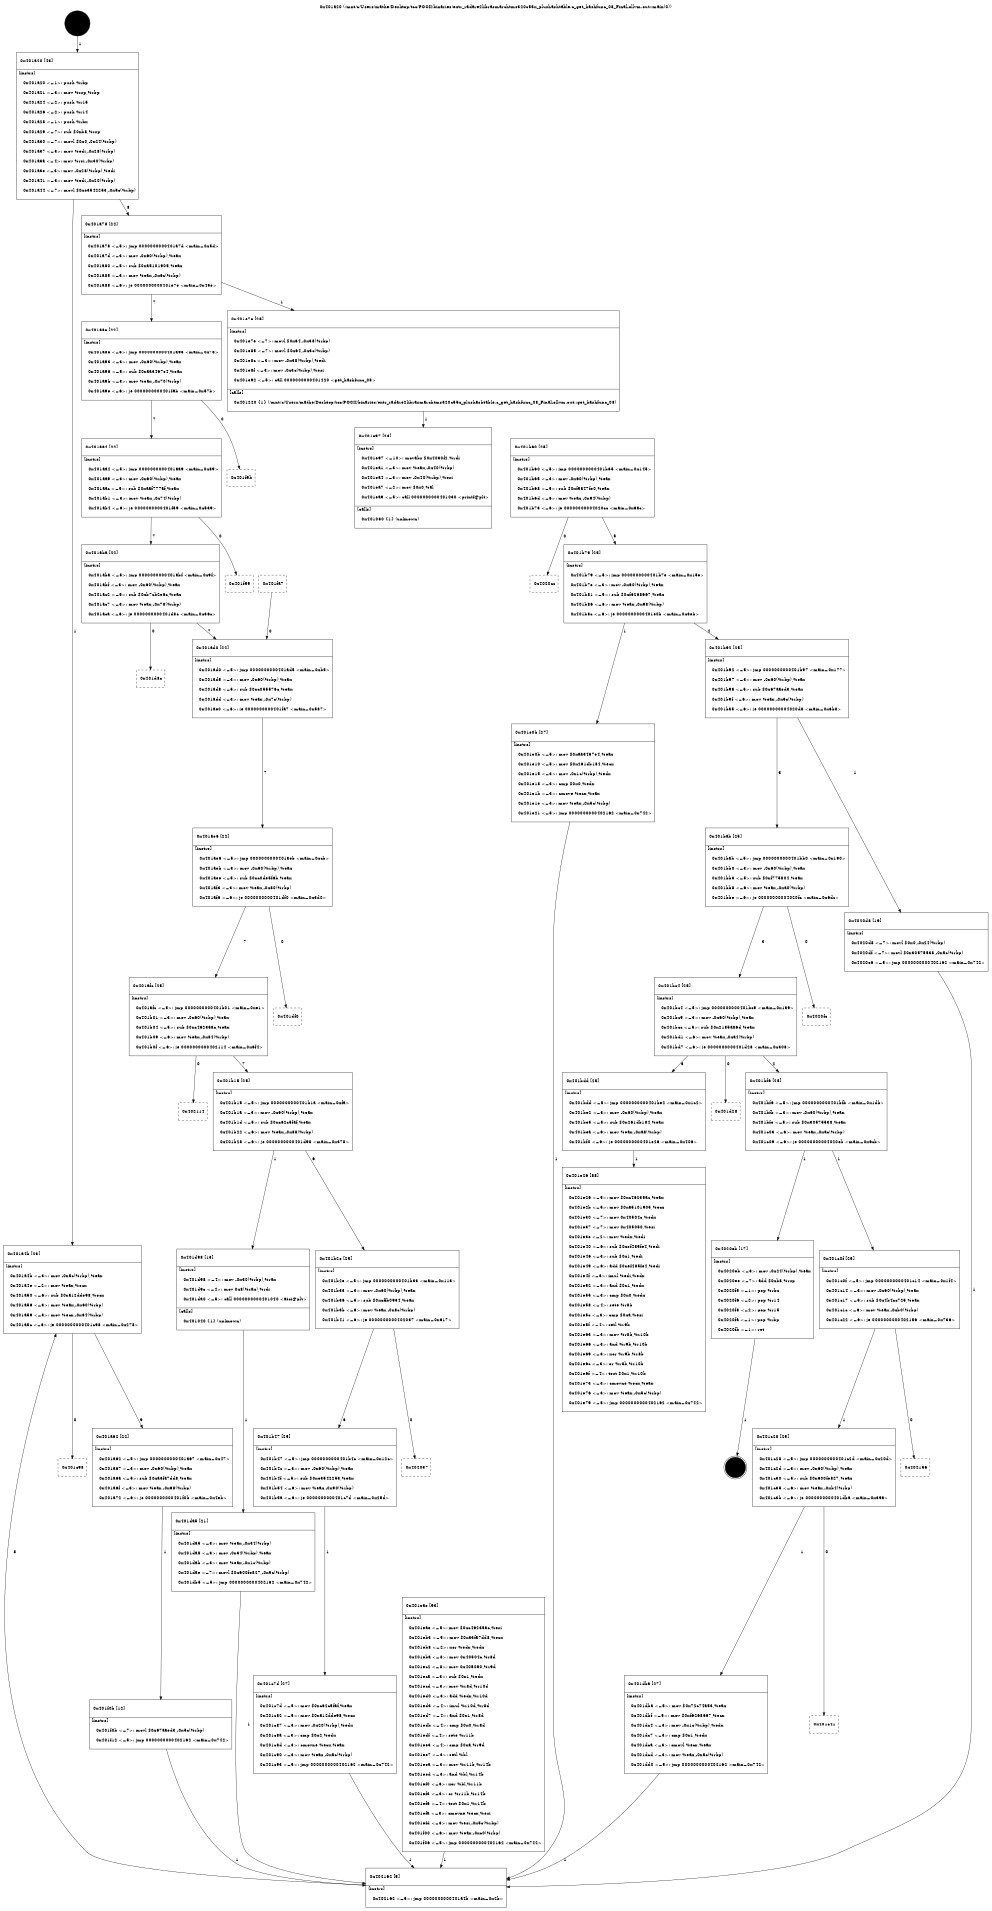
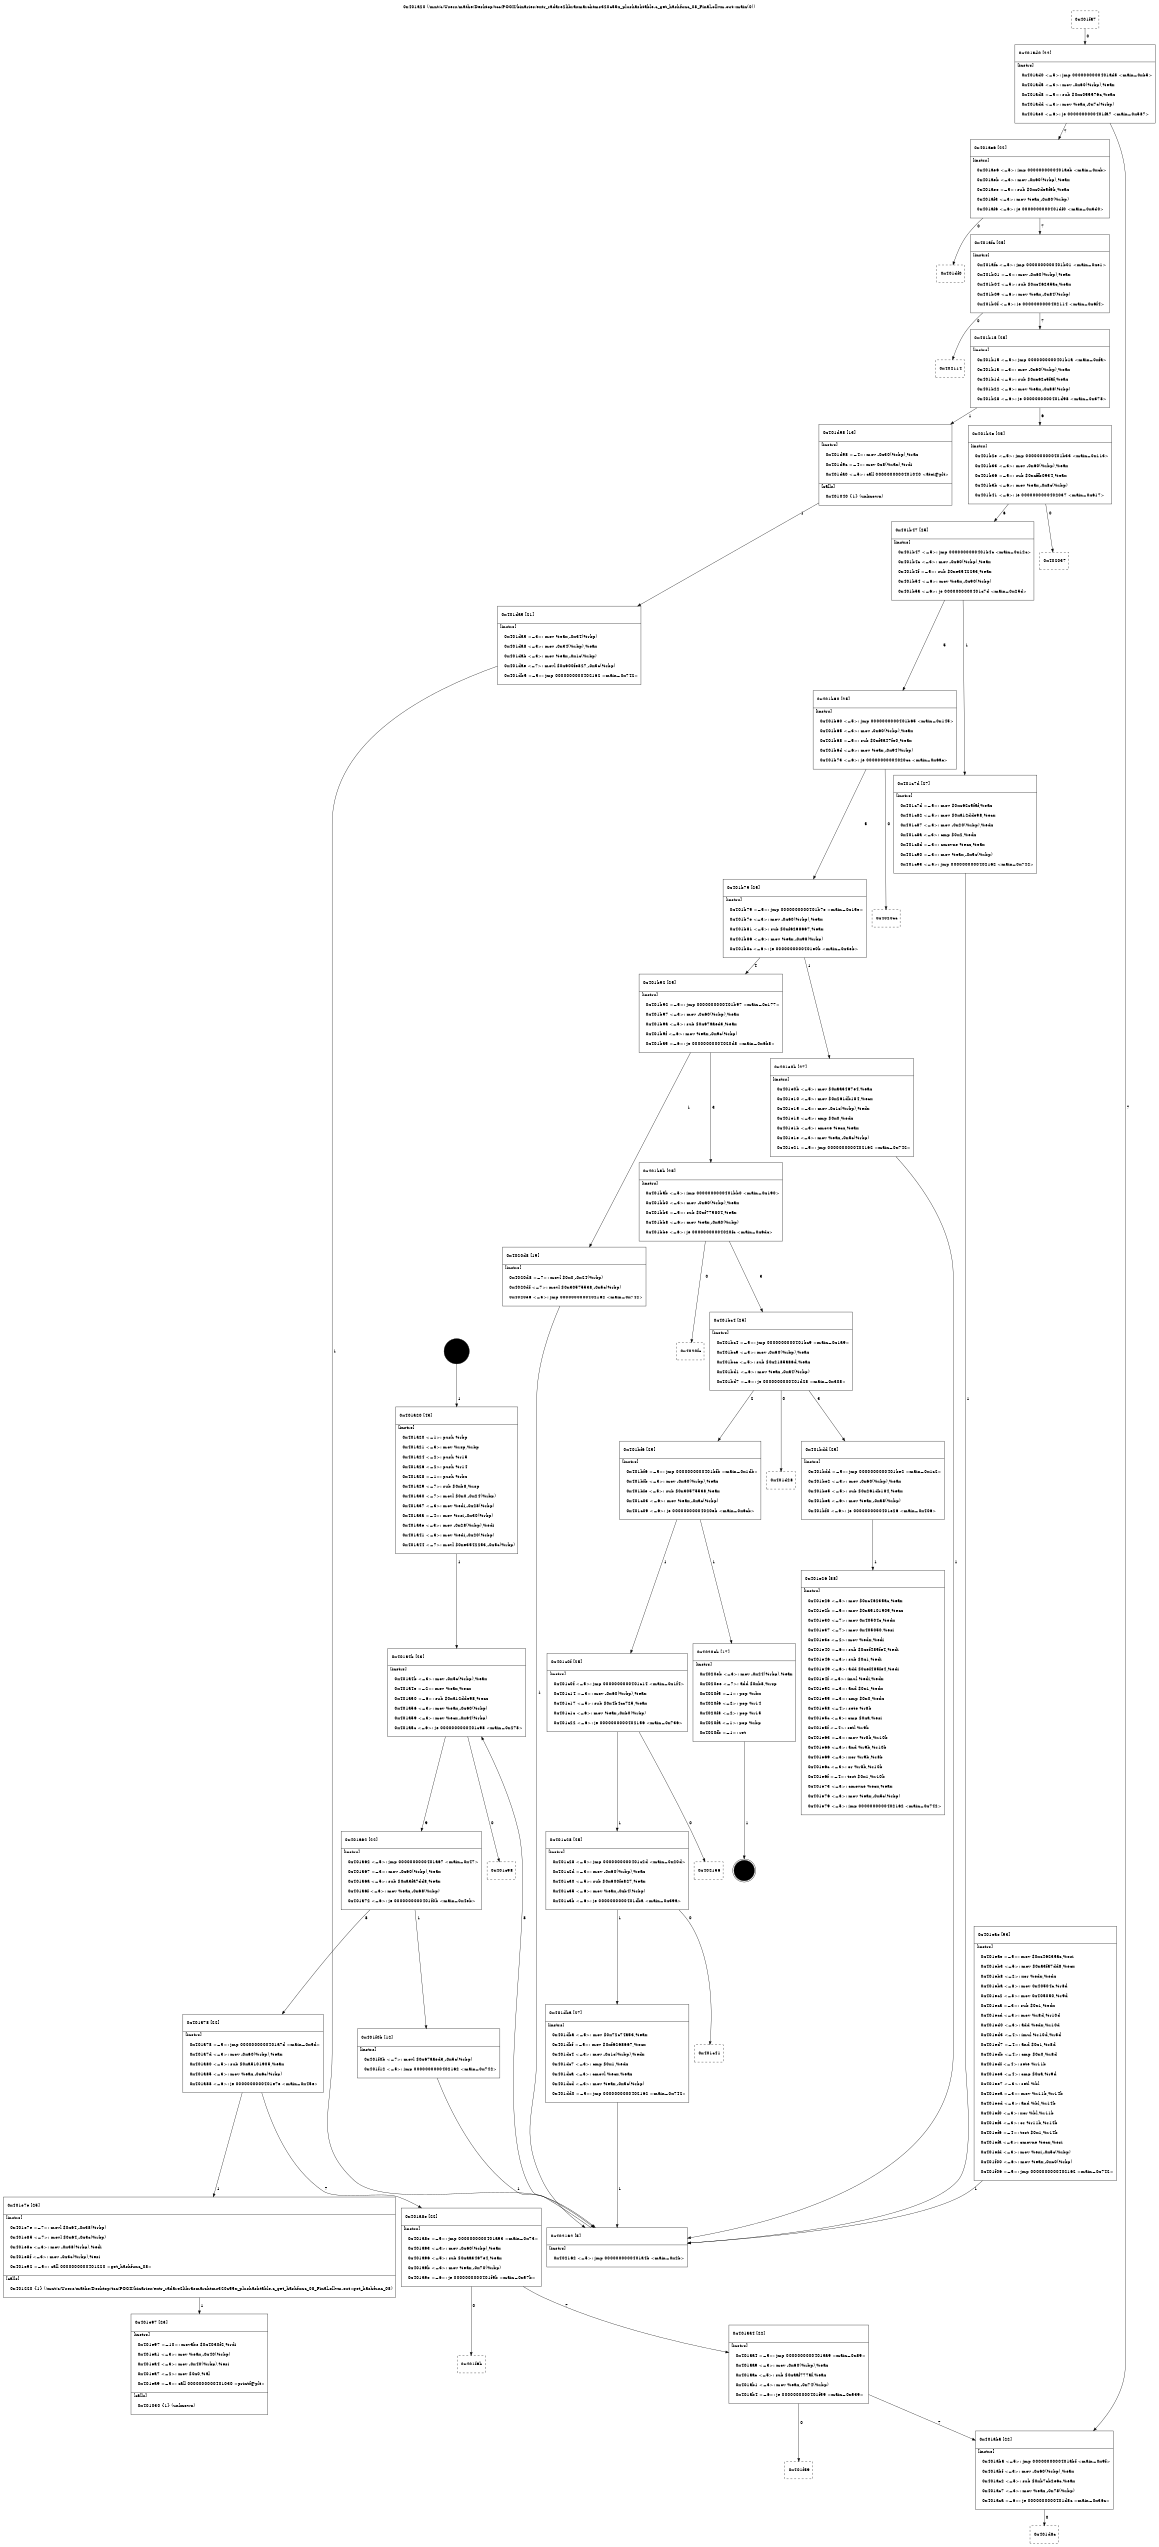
(123, 206) -> (326, 1959)
(205, 630) -> (1125, 1279)
none -> (924, 644)
